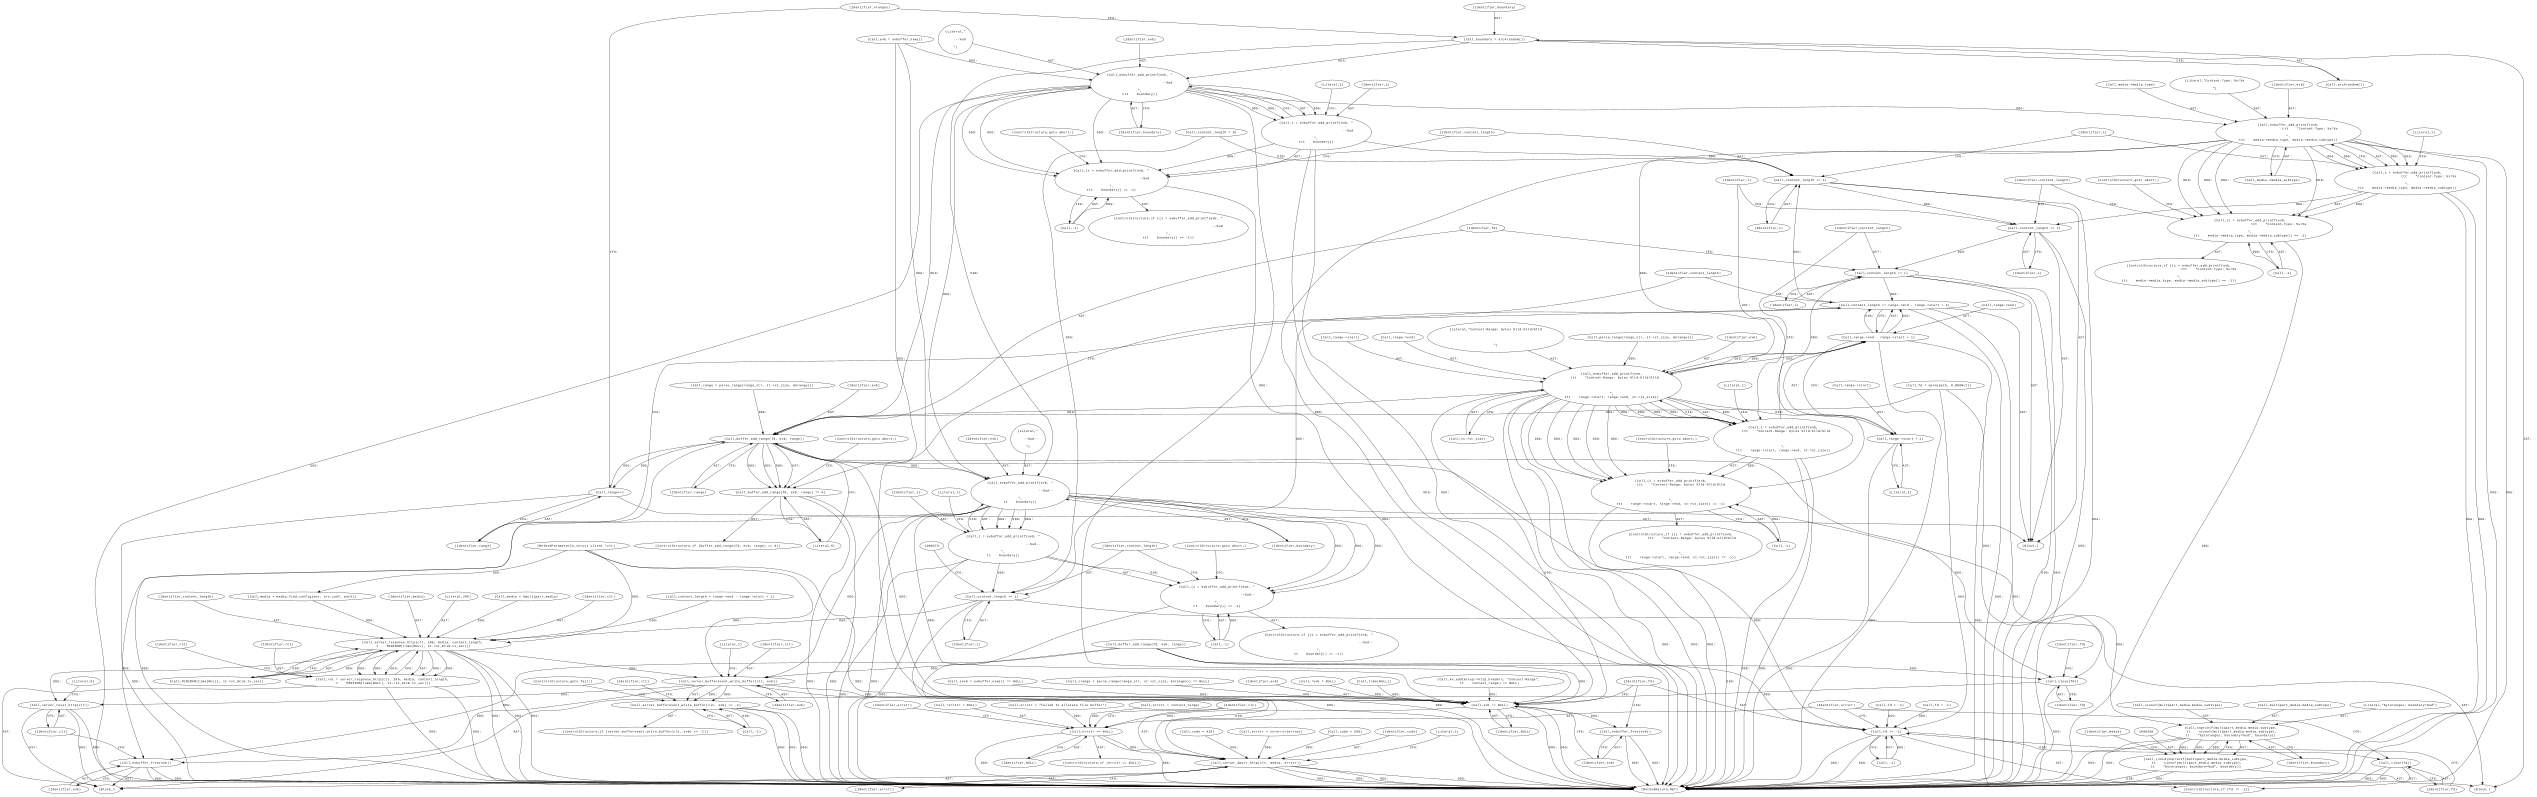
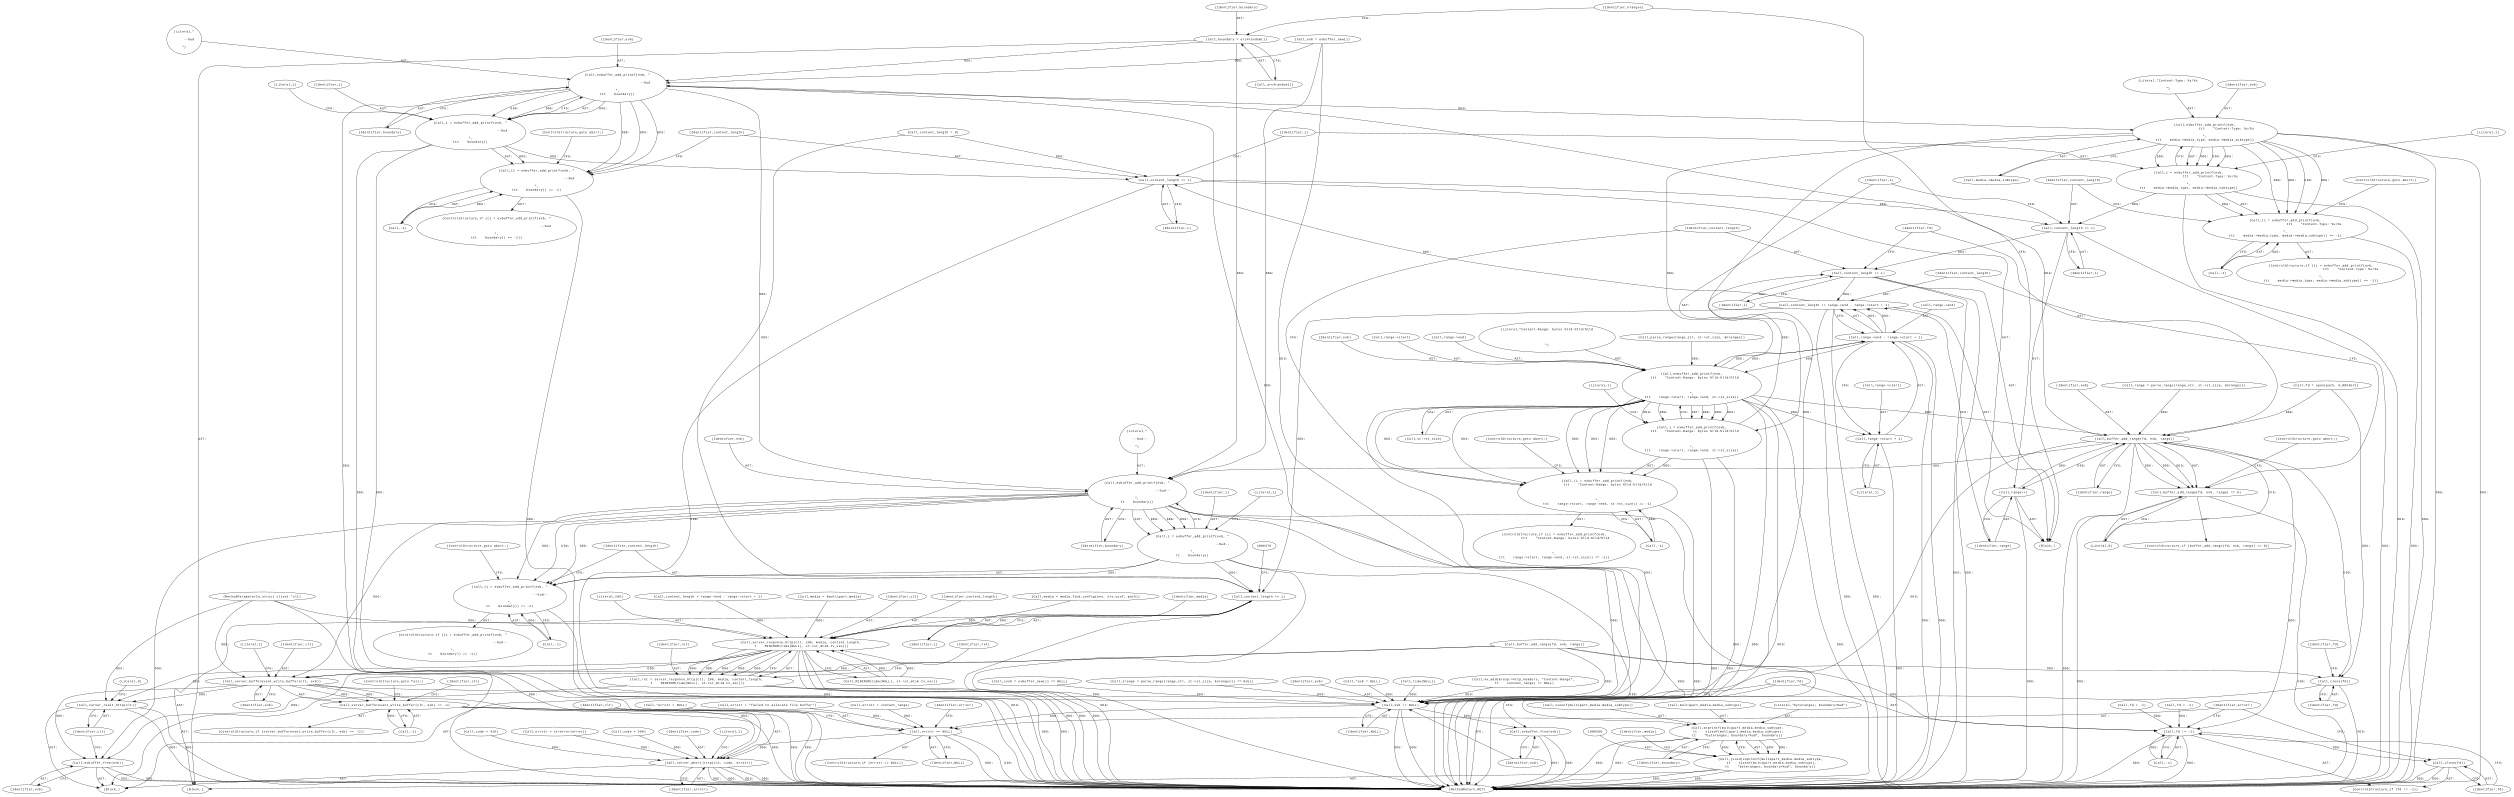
(2131, 85) -> none
(444, 574) -> (160, 632)
(1952, 580) -> none
(1256, 763) -> (709, 763)
